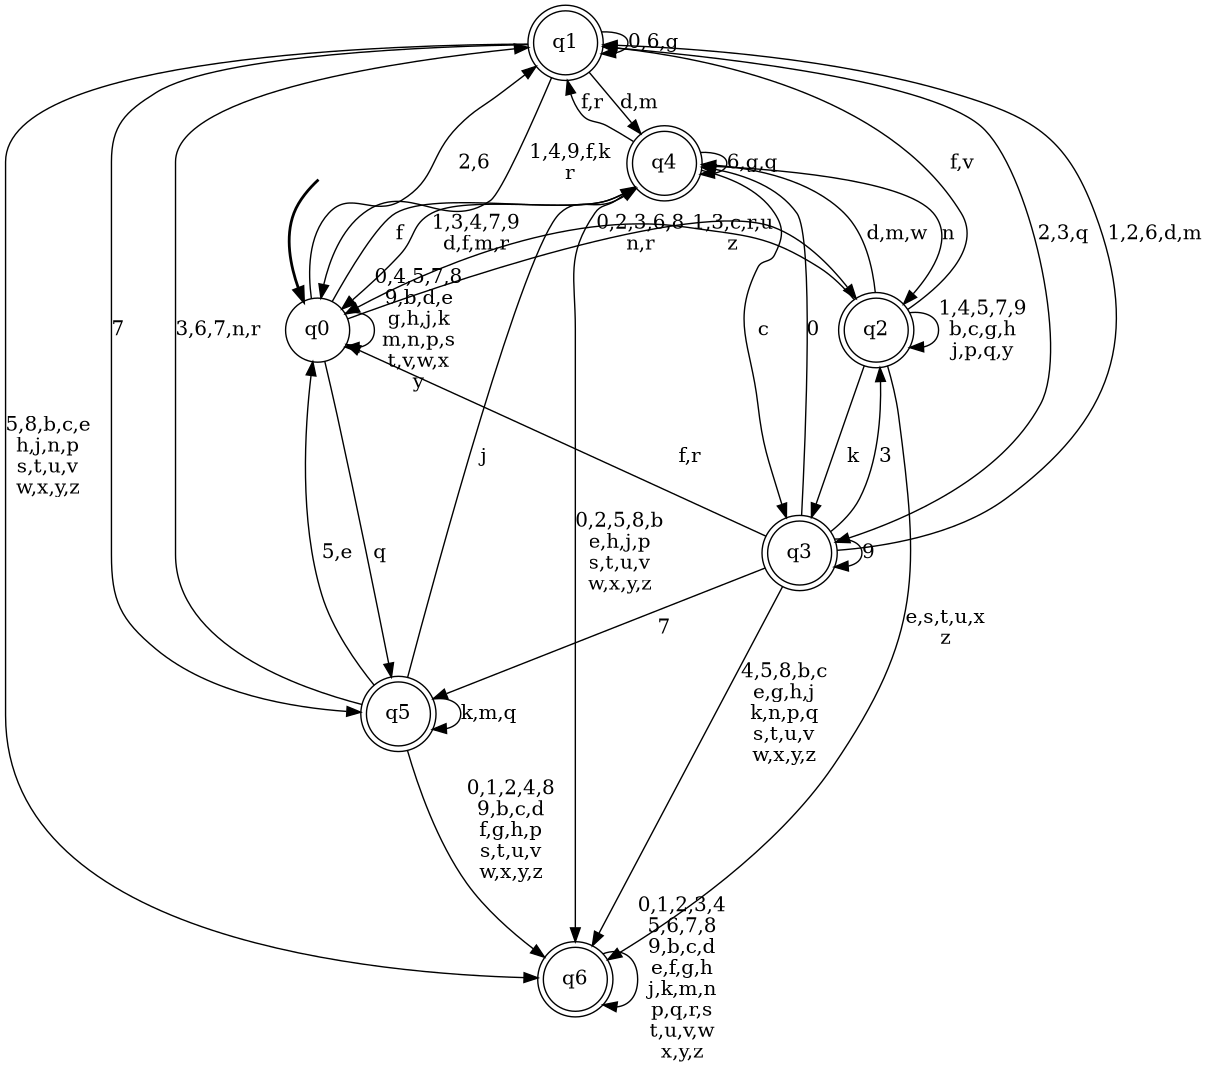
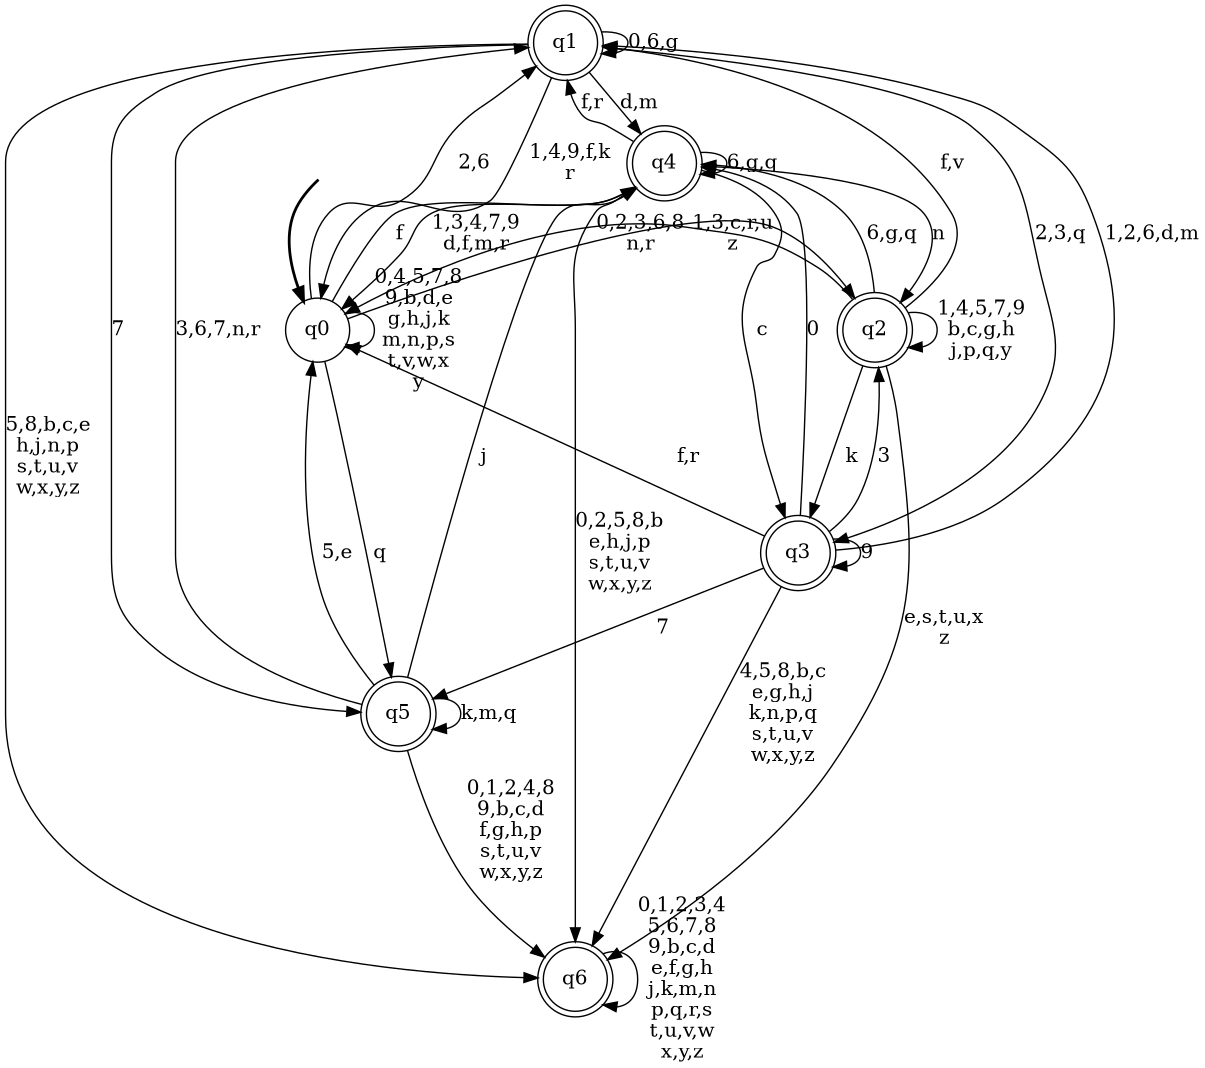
(897, 234) -> (892, 234)
